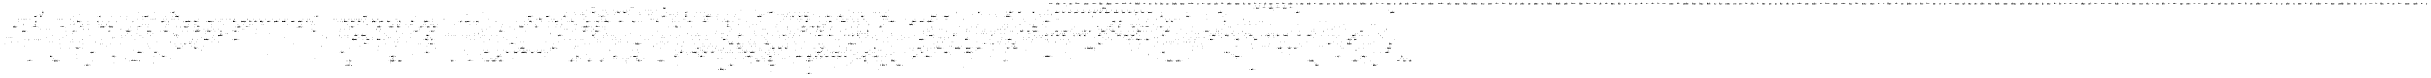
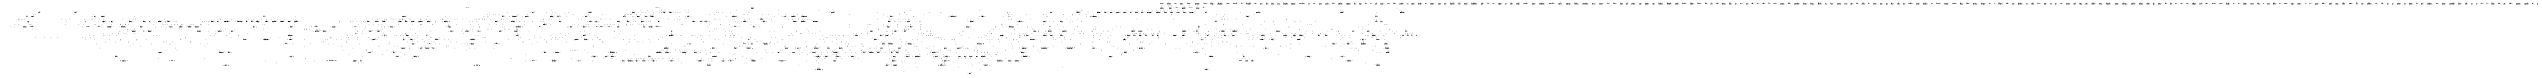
(356, 36) -> none
